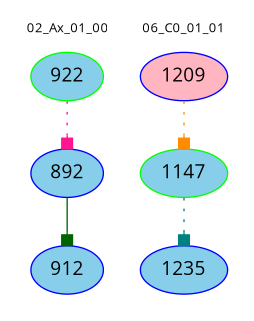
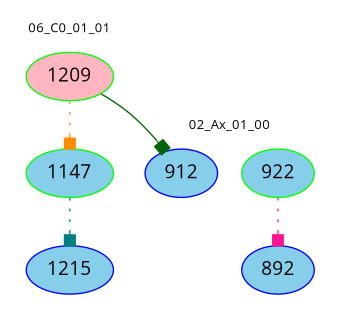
(184, 77) -> (70, 77)
(67, 215) -> (143, 126)
(184, 270) -> (70, 270)
